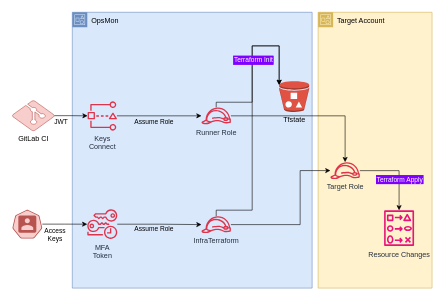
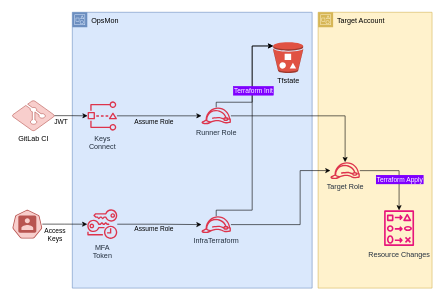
(294, 97) -> (288, 58)
